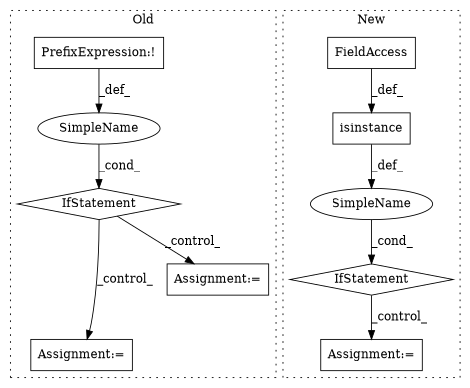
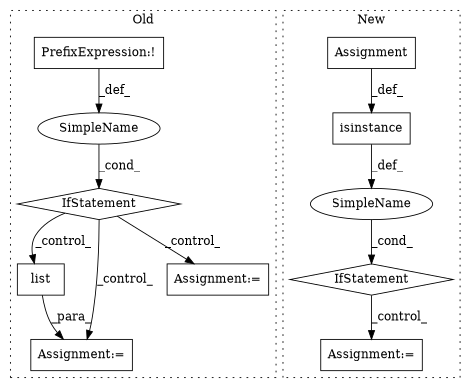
(372, 53) -> (372, 53)
none -> (41, 280)
